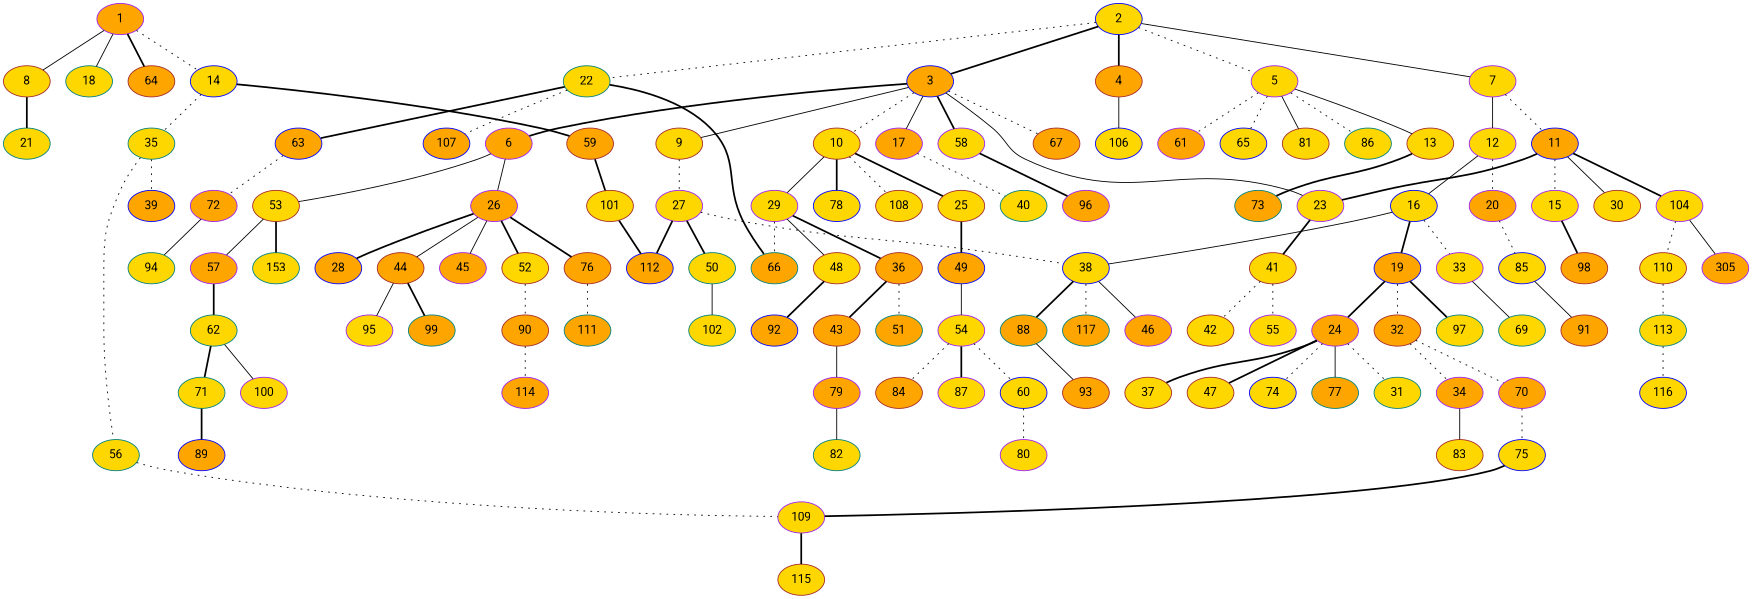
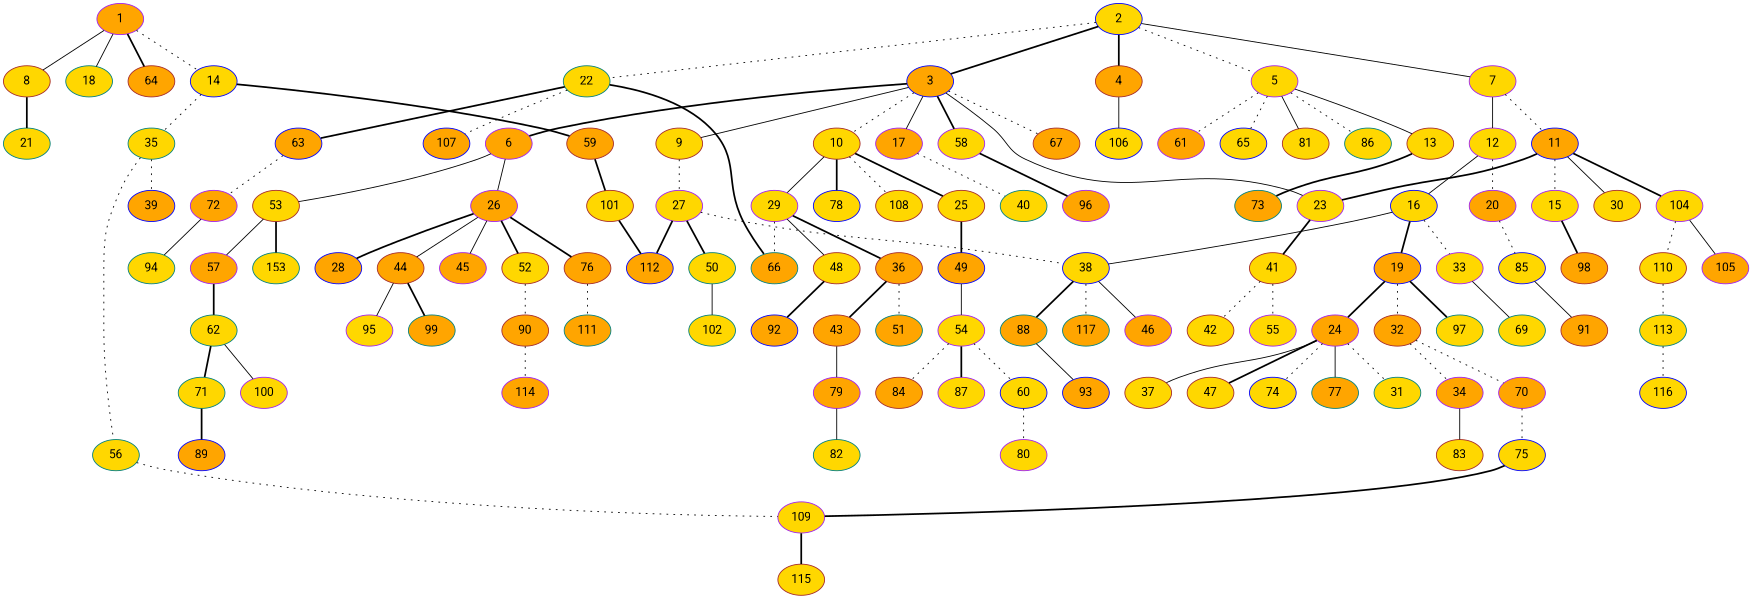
(1725, 268) -> (1725, 268)
(1242, 362) -> (1242, 362)
(1086, 393) -> (1086, 393)
